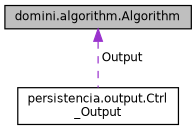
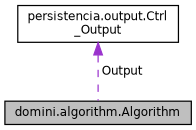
(98, 65) -> (98, 78)
